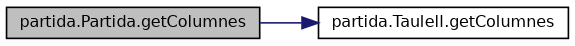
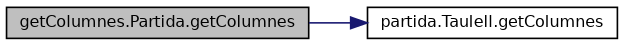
(133, 23) -> (158, 23)
